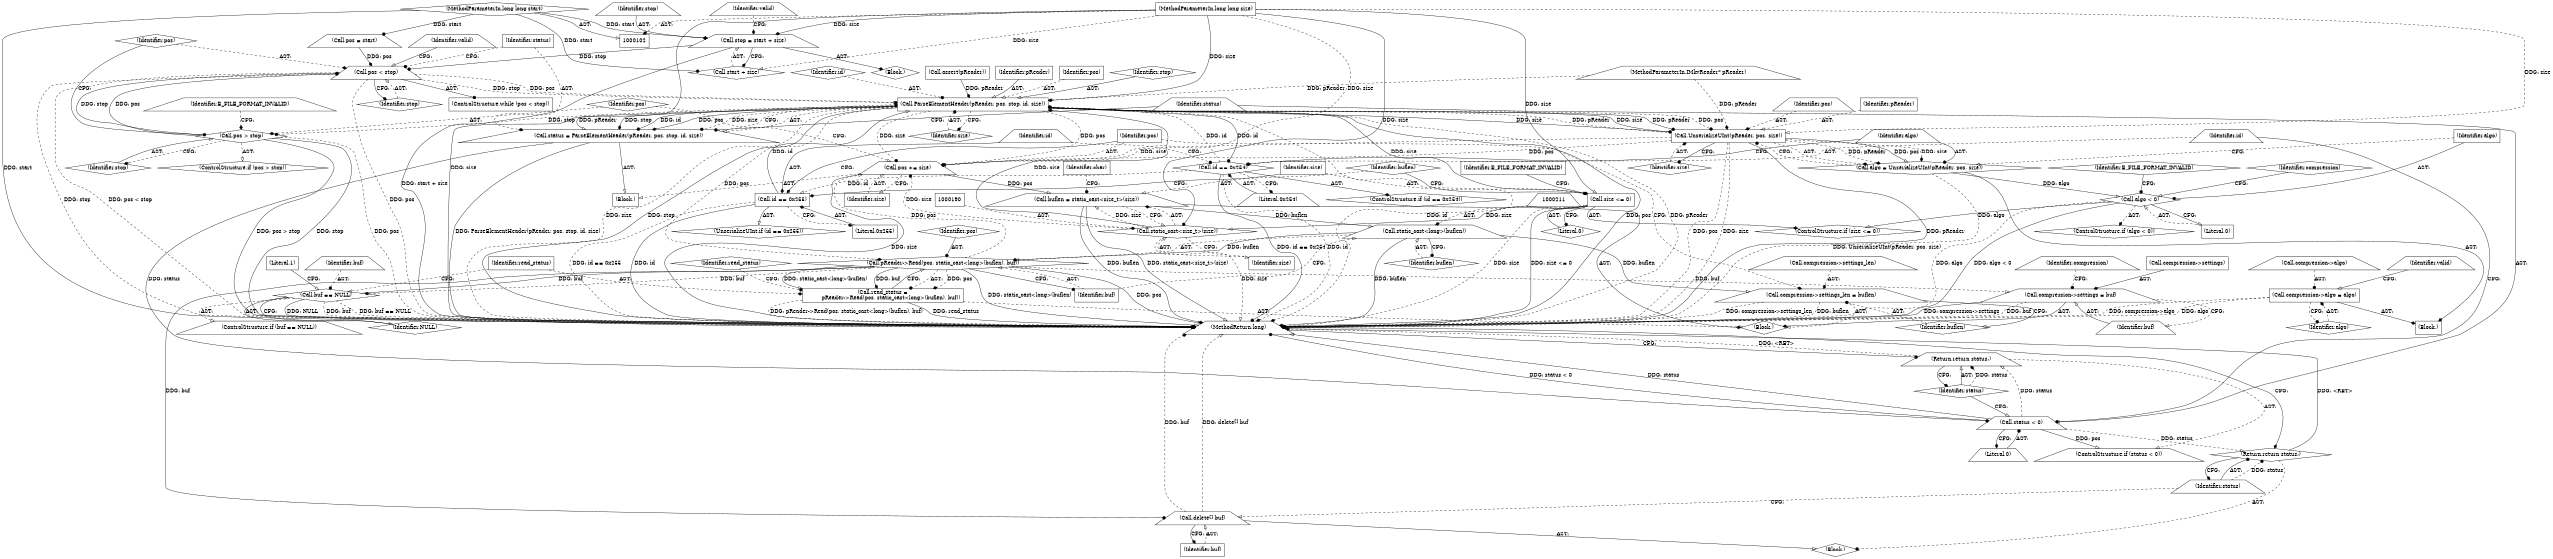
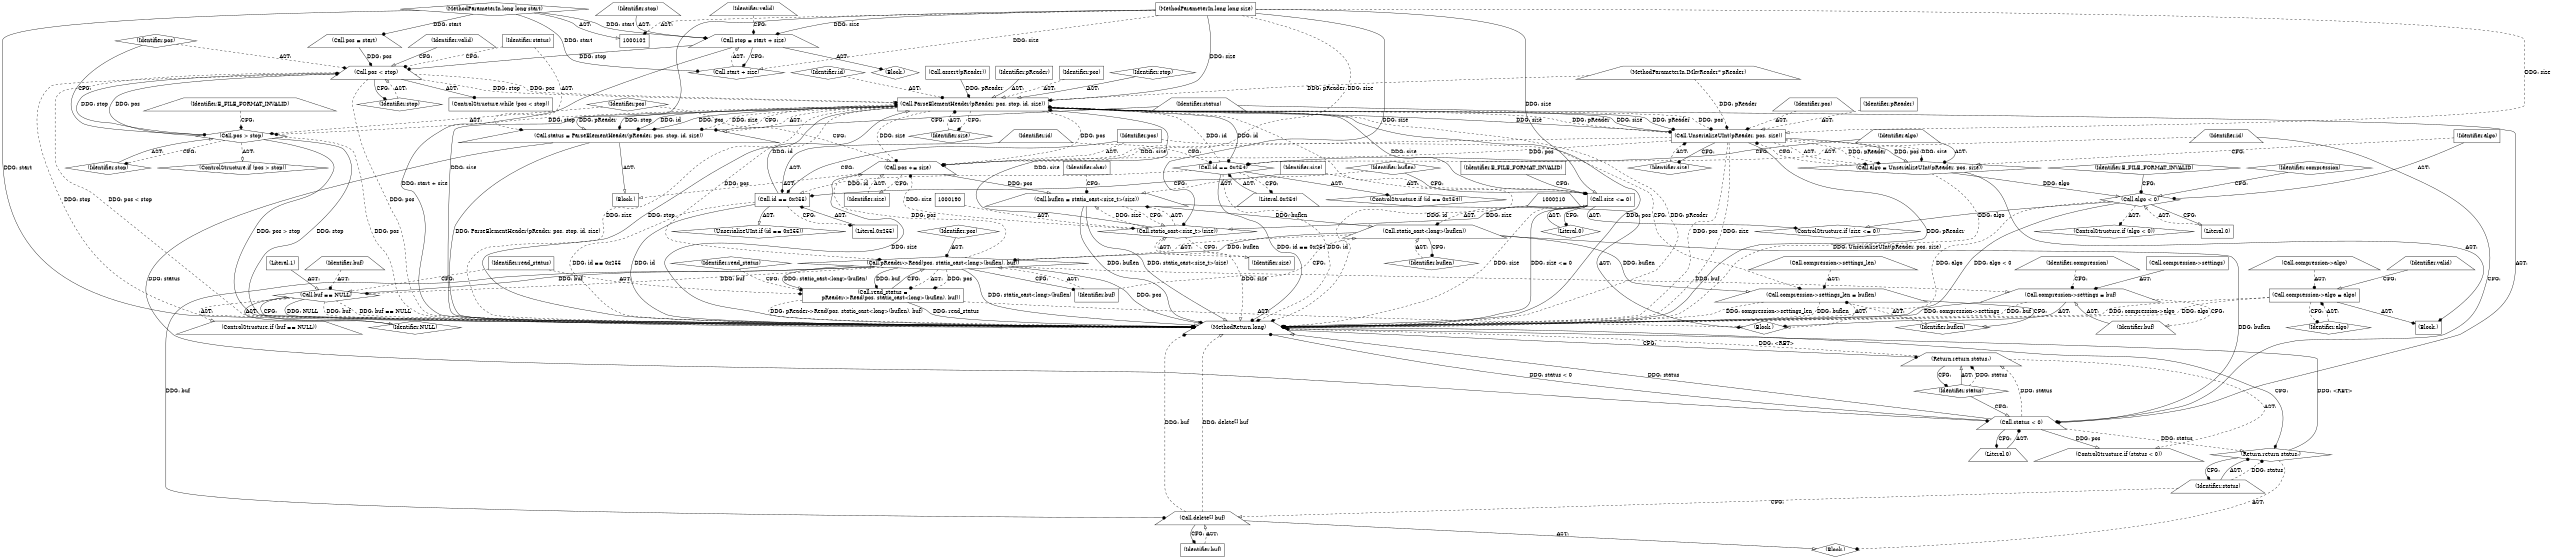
(1554, 200) -> (1554, 200)
(315, 279) -> (315, 279)
(1369, 310) -> (2013, 251)
